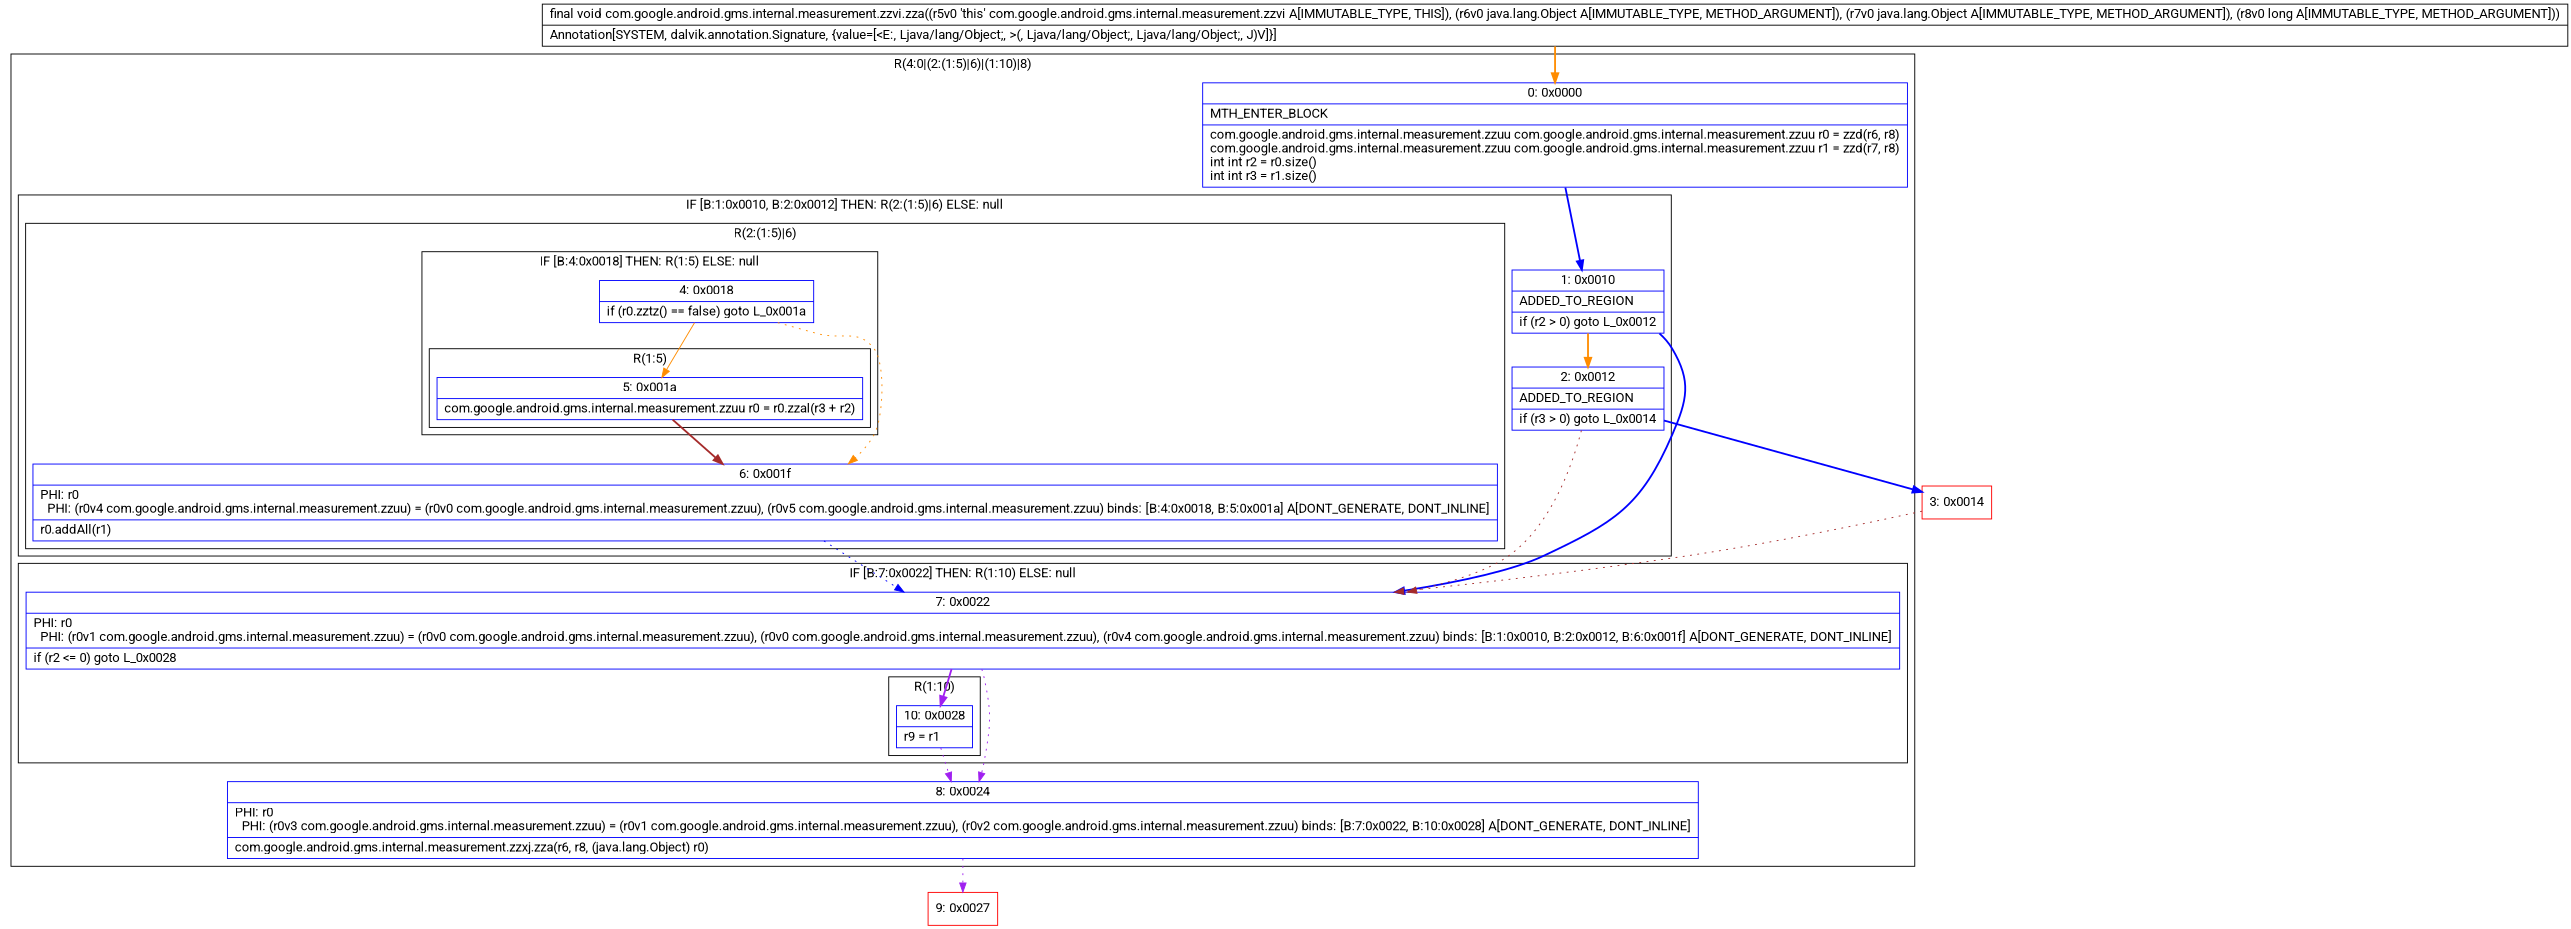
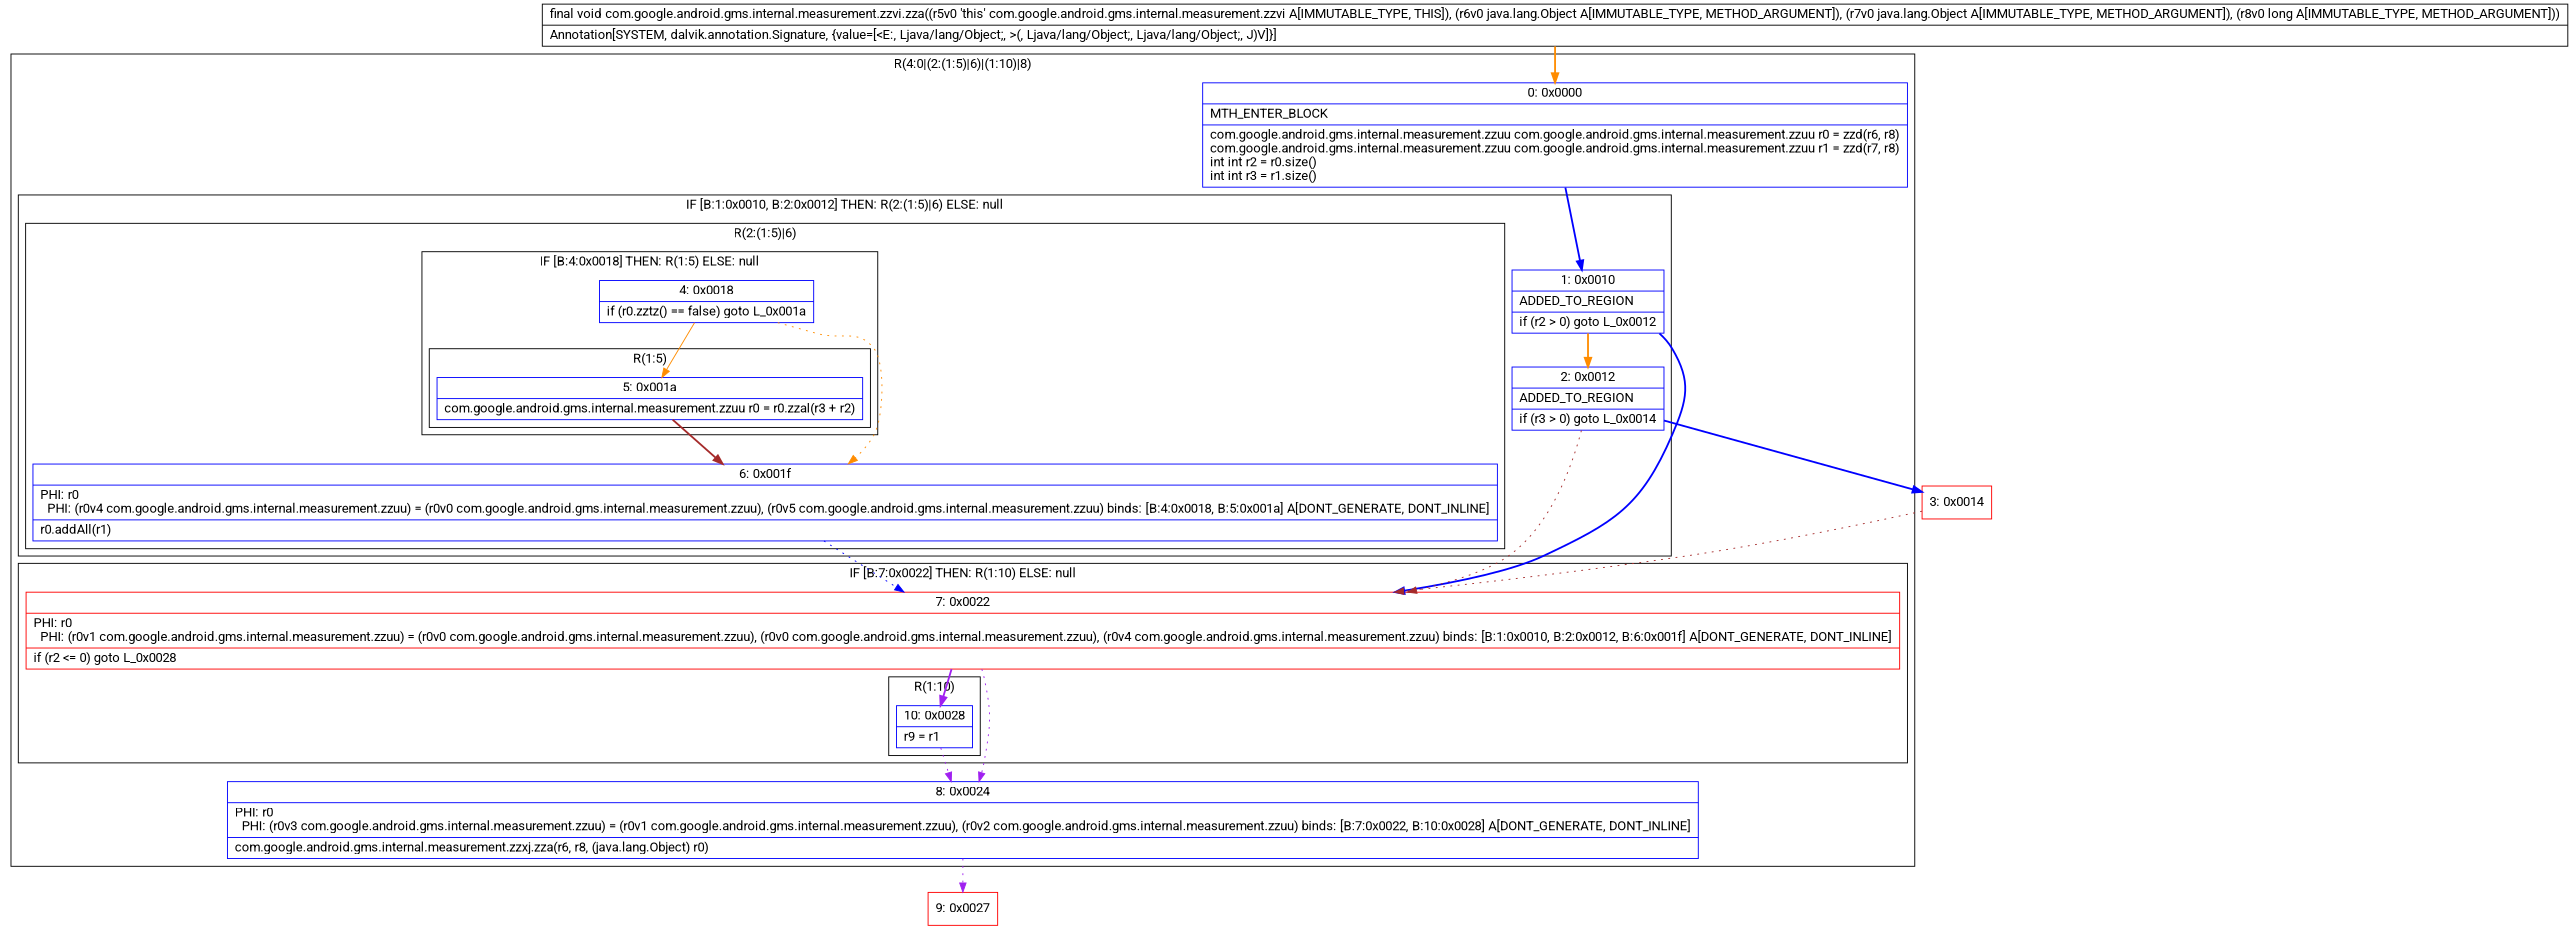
(963, 631) -> (963, 631)
